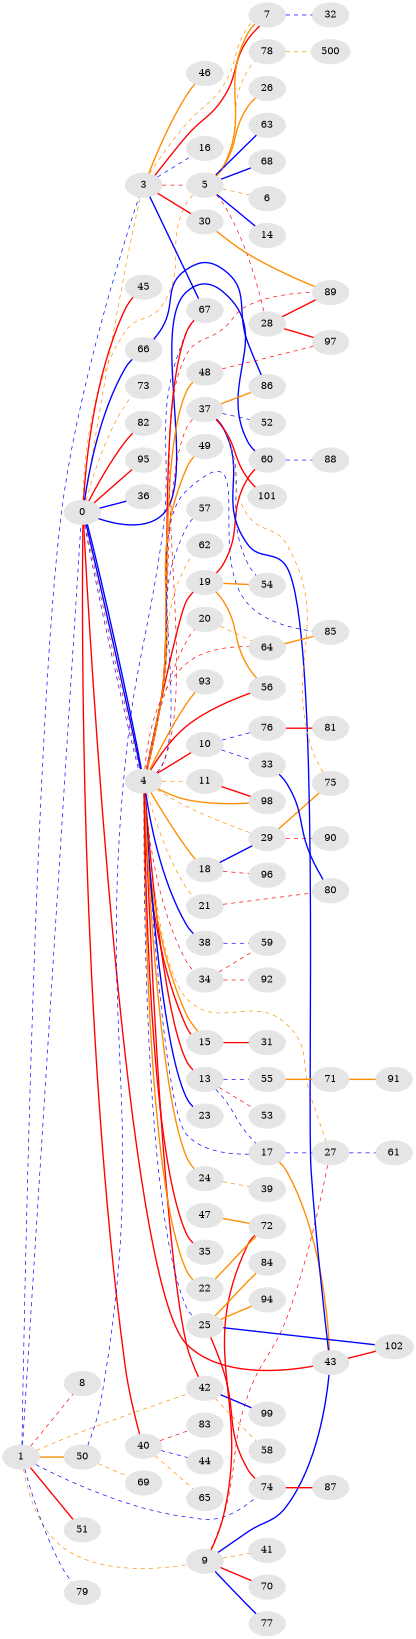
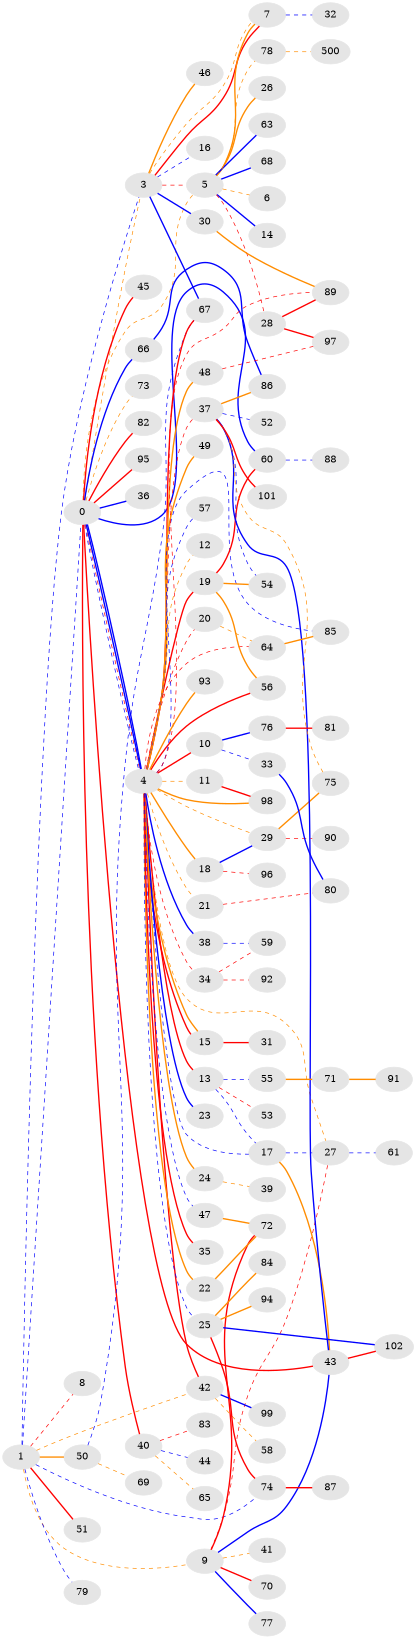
(174, 203) -> (174, 203)
(205, 546) -> (205, 546)
(236, 736) -> (236, 736)
none -> (165, 1106)
